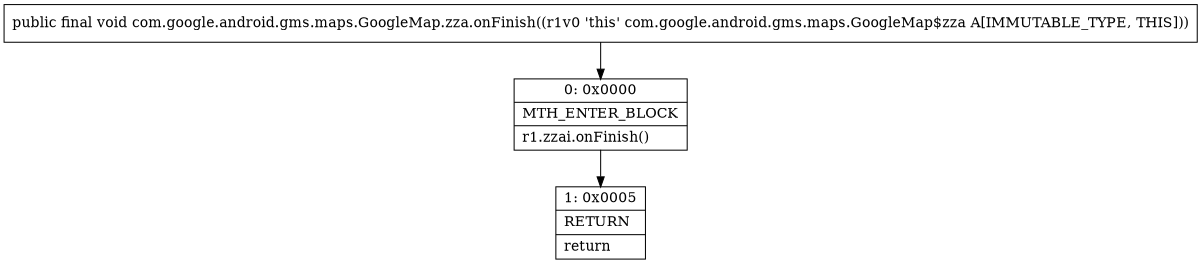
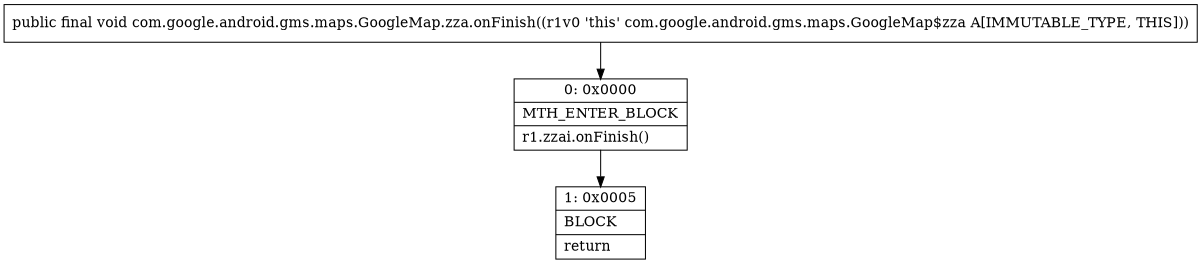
(597, 222) -> (590, 222)
